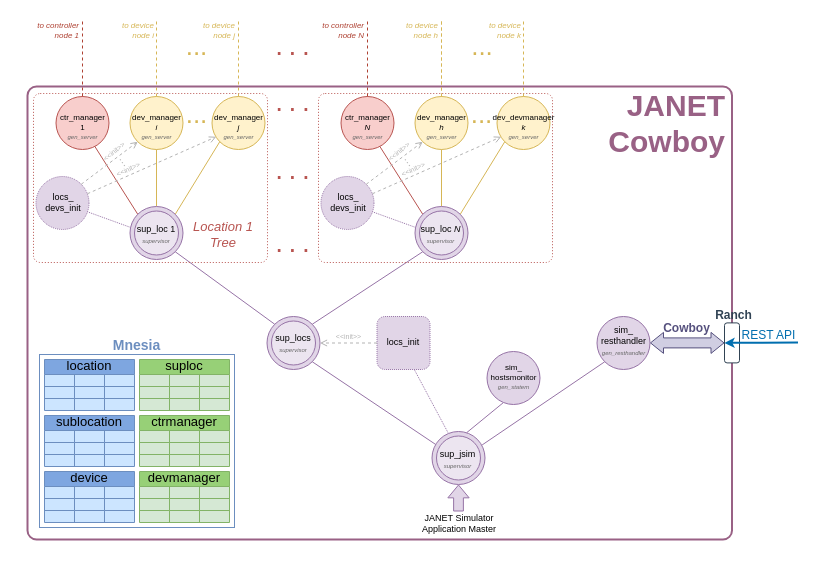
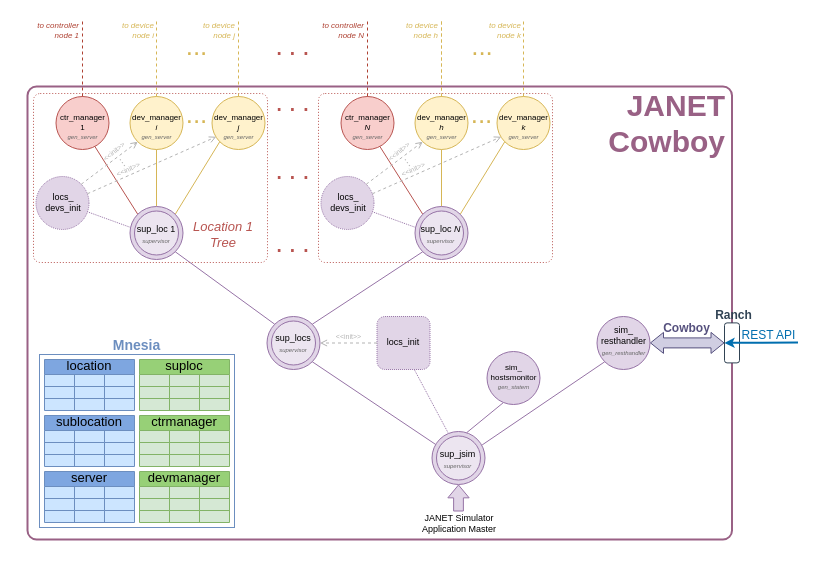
(524, 128) -> (524, 128)
(89, 478) -> (89, 478)
